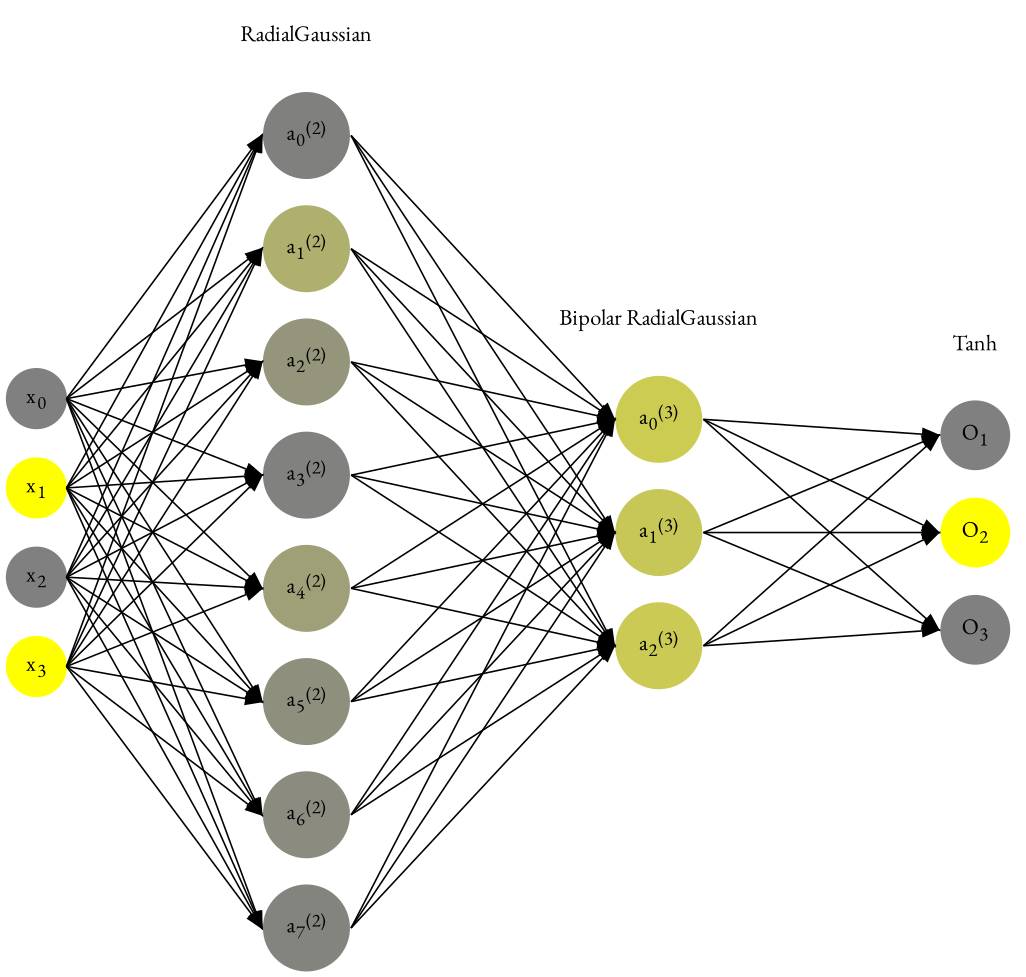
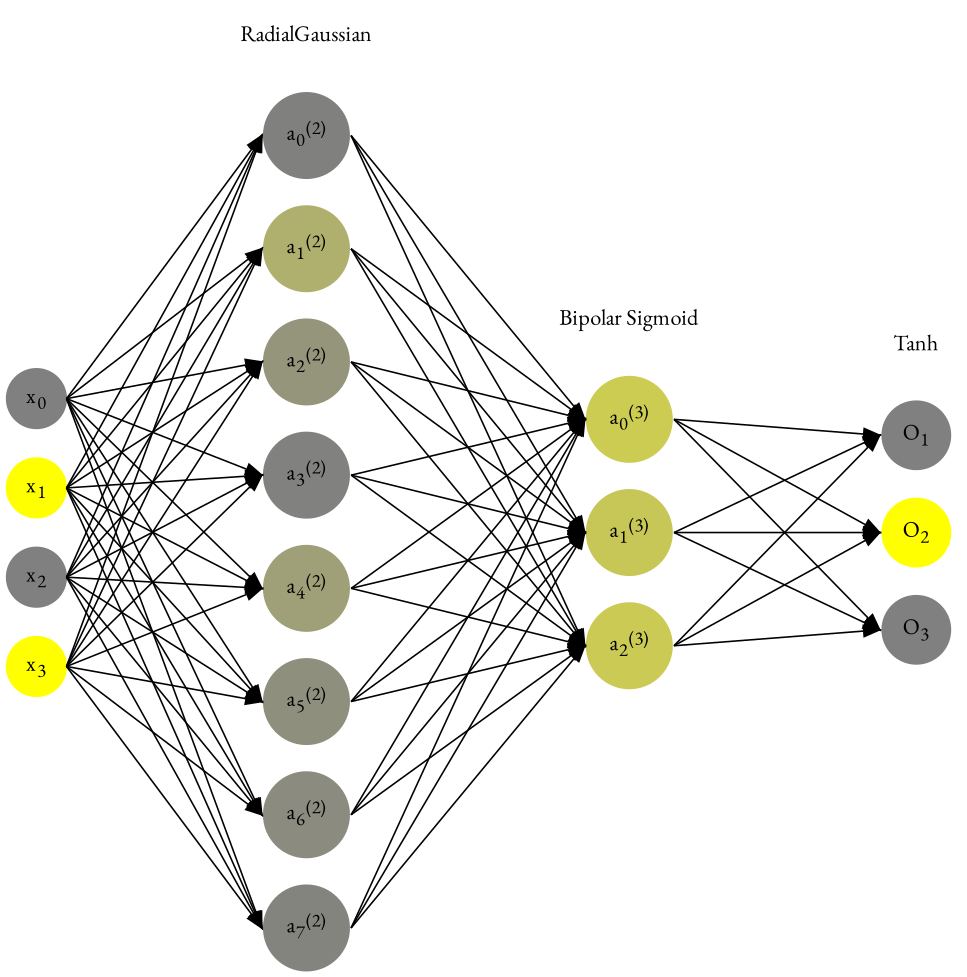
(659, 319) -> (629, 319)
